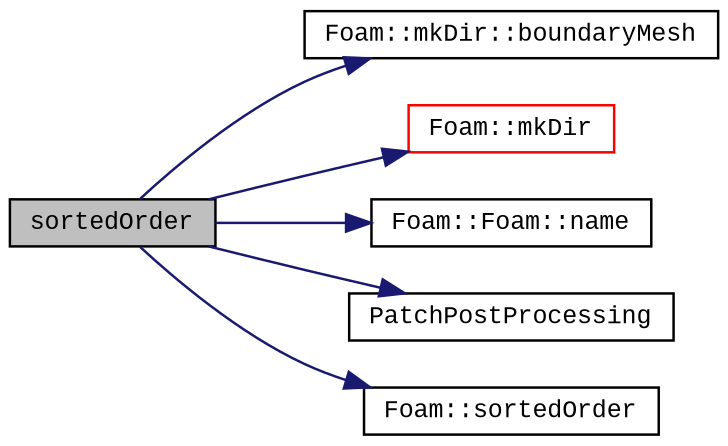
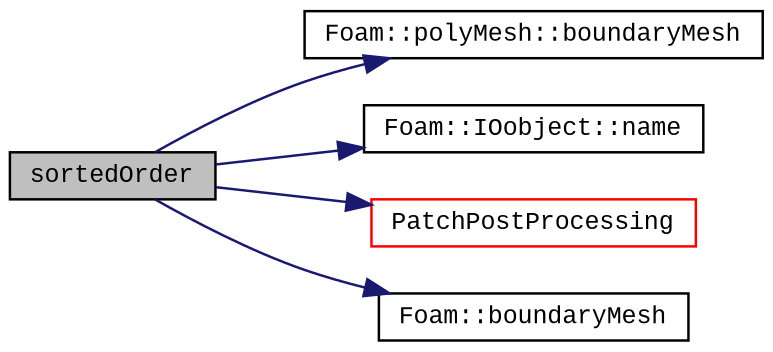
(511, 35) -> (534, 35)
(511, 129) -> none
(511, 223) -> (534, 129)
(511, 317) -> (534, 223)
(511, 411) -> (534, 317)
